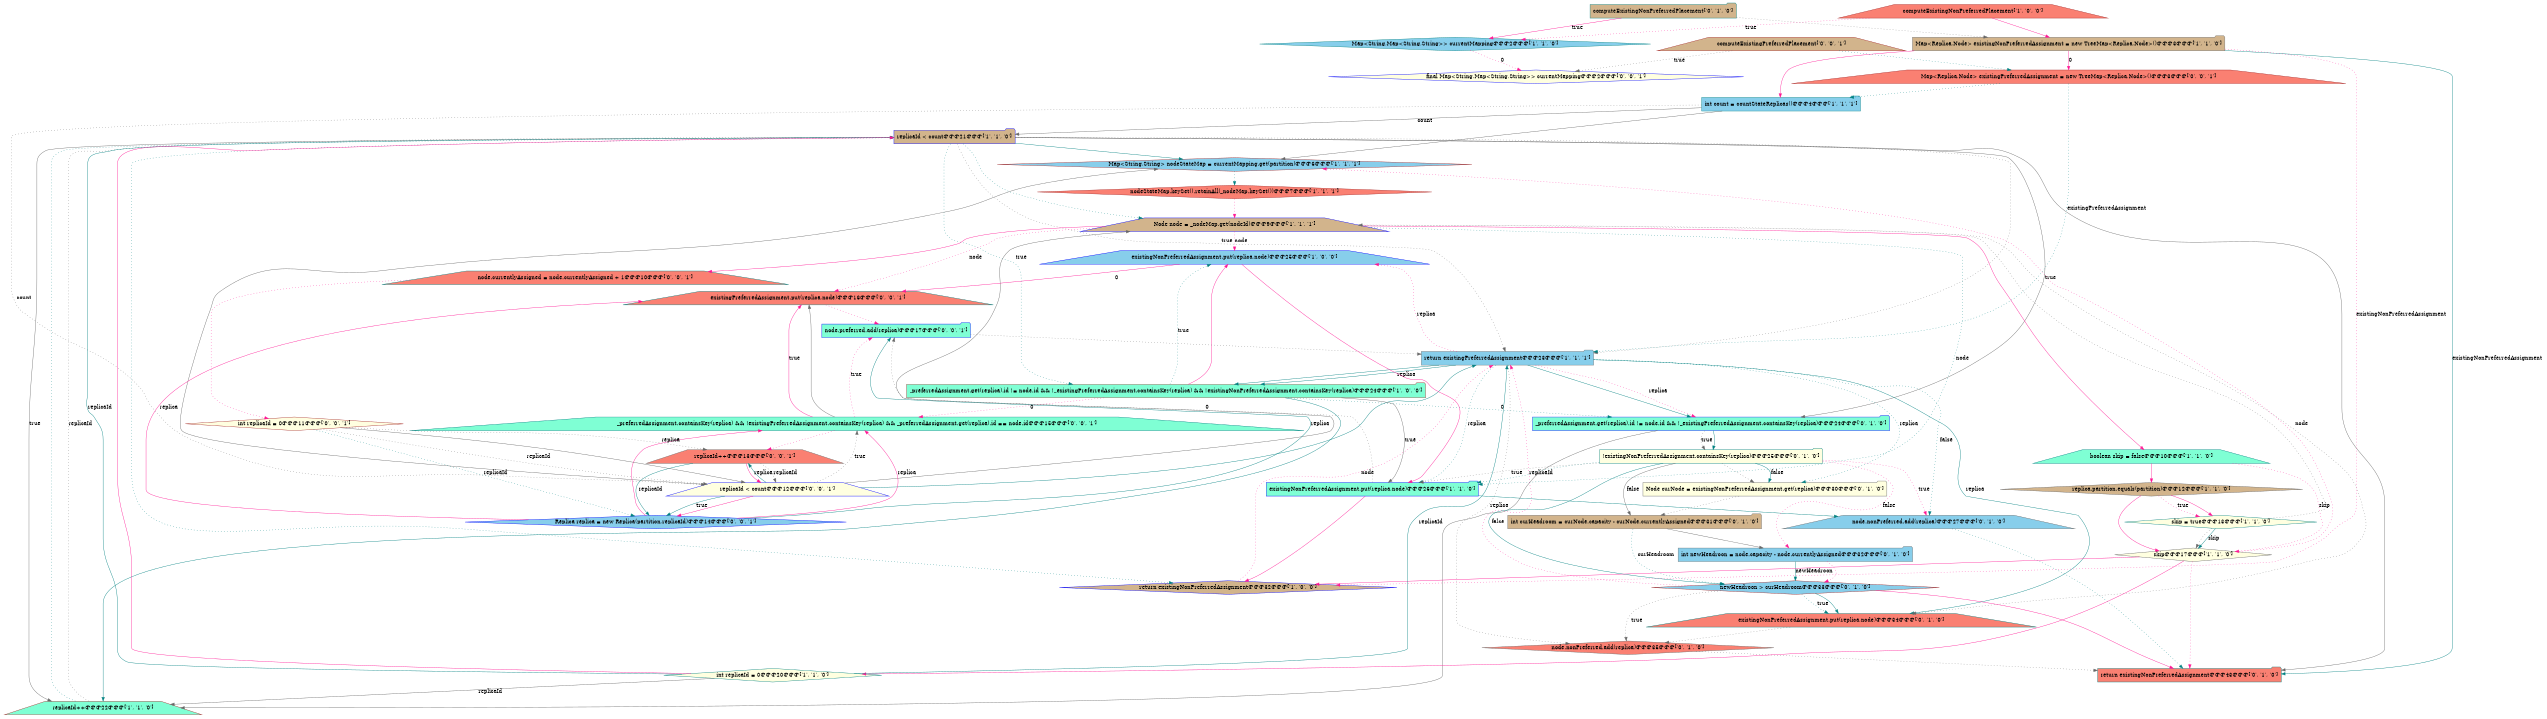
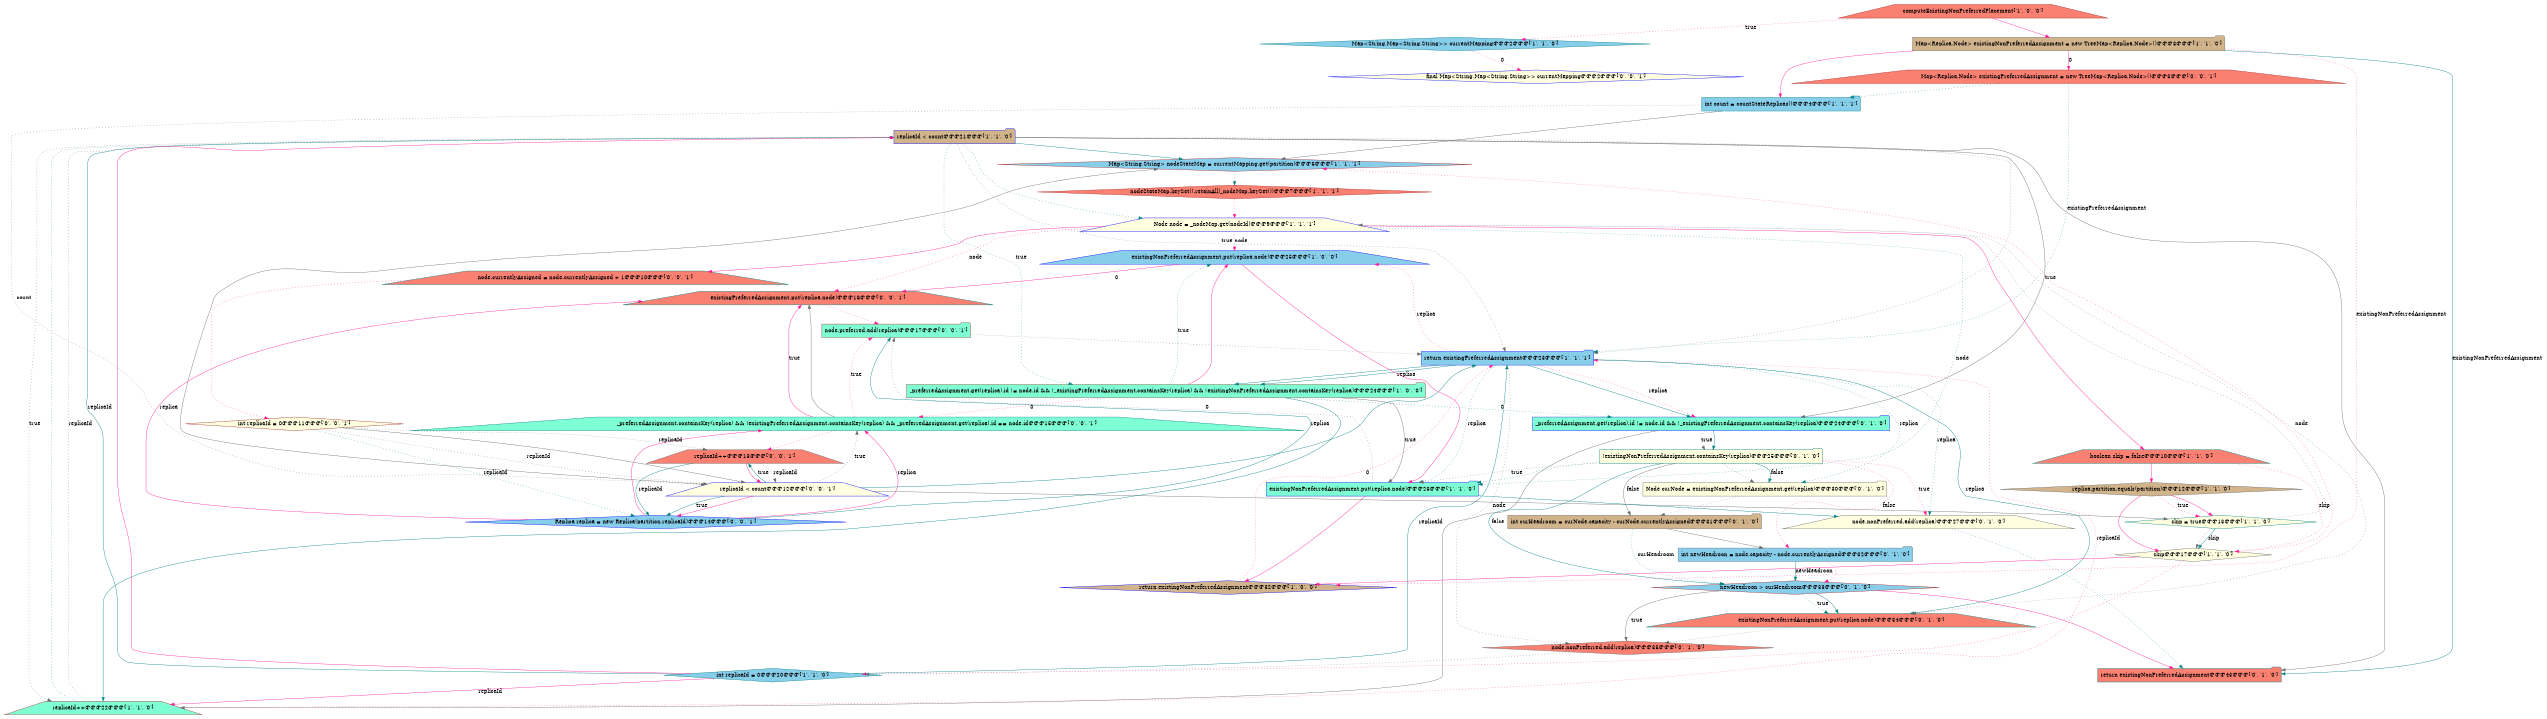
(1663, 11) -> none
(1781, 44) -> none
(1360, 121) -> none
(48, 150) -> (48, 150)
(1235, 225) -> (1235, 225)
(896, 331) -> (896, 331)
(1507, 358) -> (1507, 358)
(1332, 418) -> (1486, 502)
(671, 440) -> (671, 440)
(1946, 440) -> (1946, 440)
(2151, 457) -> (2151, 457)
(132, 473) -> none
(764, 473) -> (764, 473)
(1368, 473) -> (1368, 473)
(1499, 506) -> (1499, 506)
(1929, 522) -> (1929, 522)
(1488, 540) -> (1485, 688)
(1662, 600) -> (1662, 600)
(2190, 613) -> none
(1895, 661) -> (1293, 666)
(1534, 663) -> (1534, 663)
(773, 675) -> (773, 675)
(444, 691) -> (444, 691)
